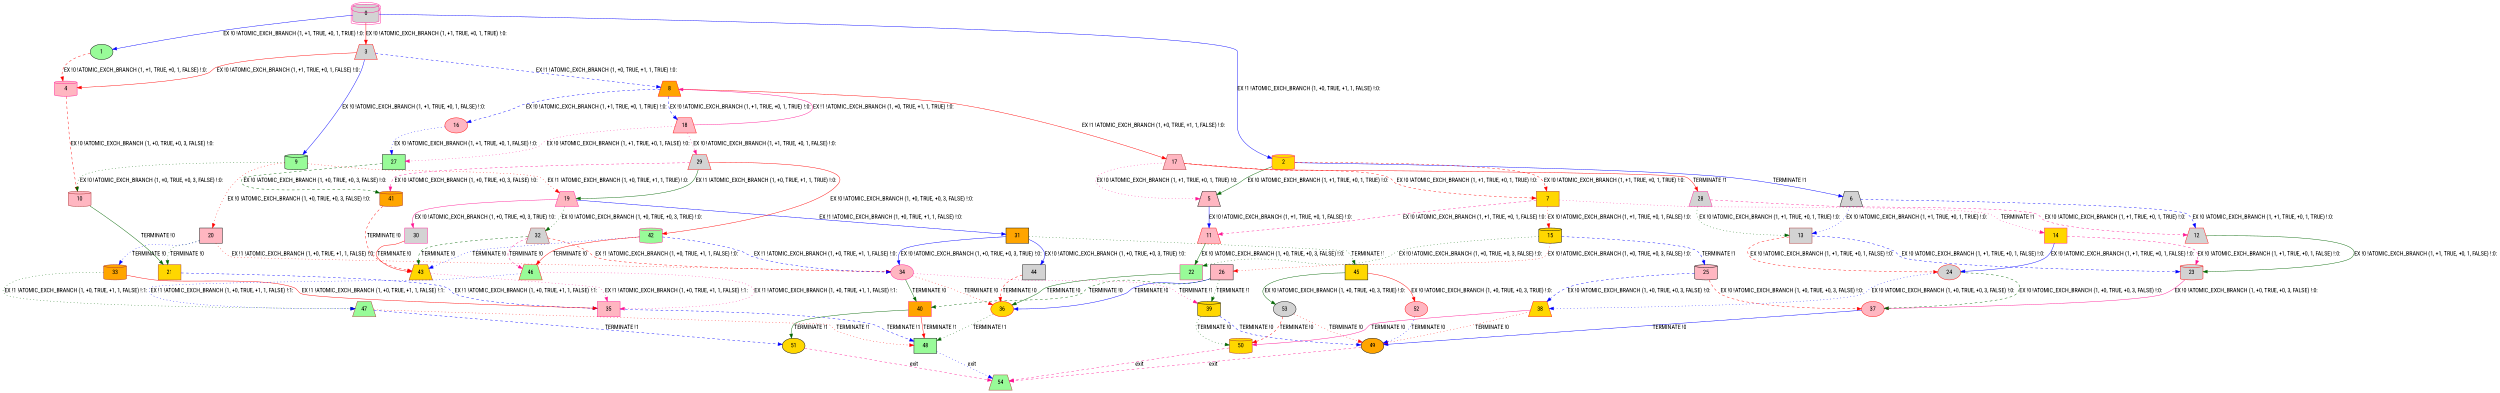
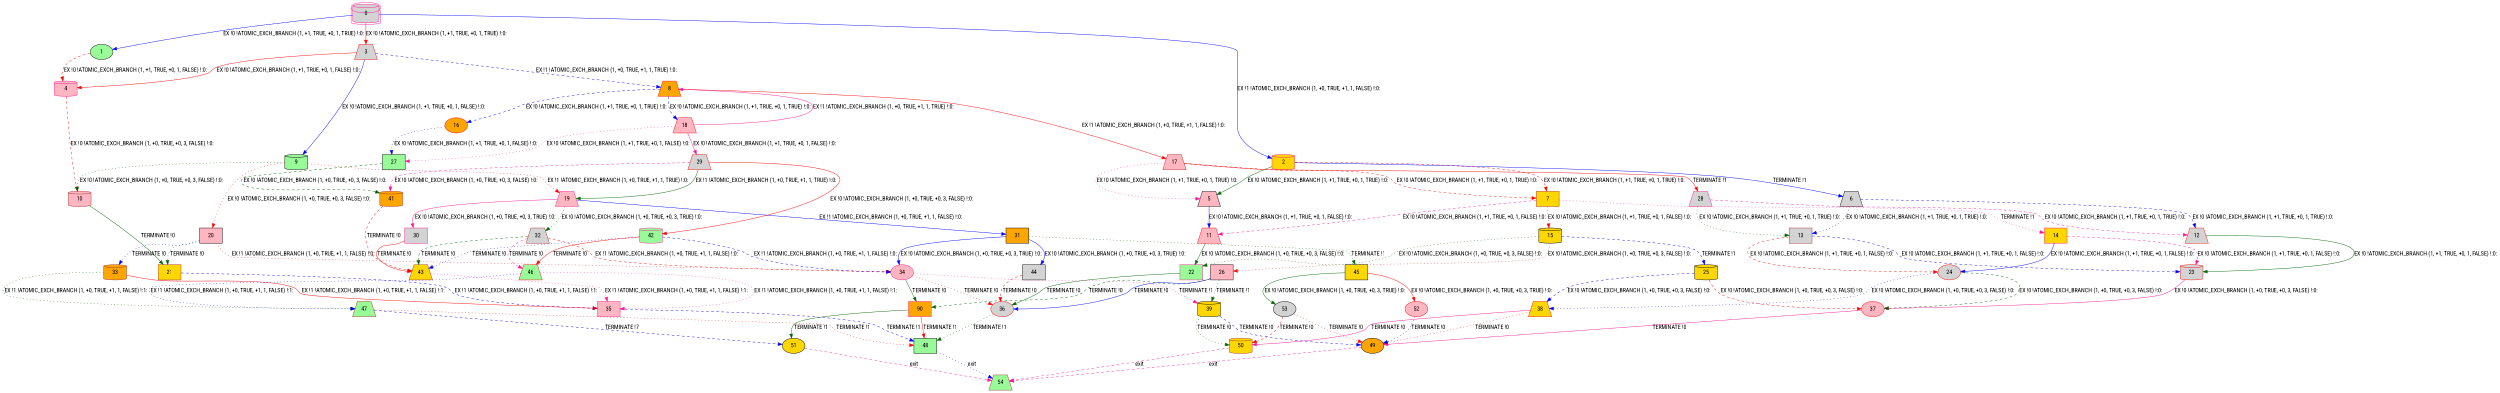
(456, 125) -> (456, 125)
(691, 142) -> (691, 142)
(1706, 272) -> (1706, 272)
(920, 309) -> (920, 309)
(1002, 309) -> (1002, 309)
(622, 327) -> (622, 327)
(1625, 327) -> (1625, 327)
